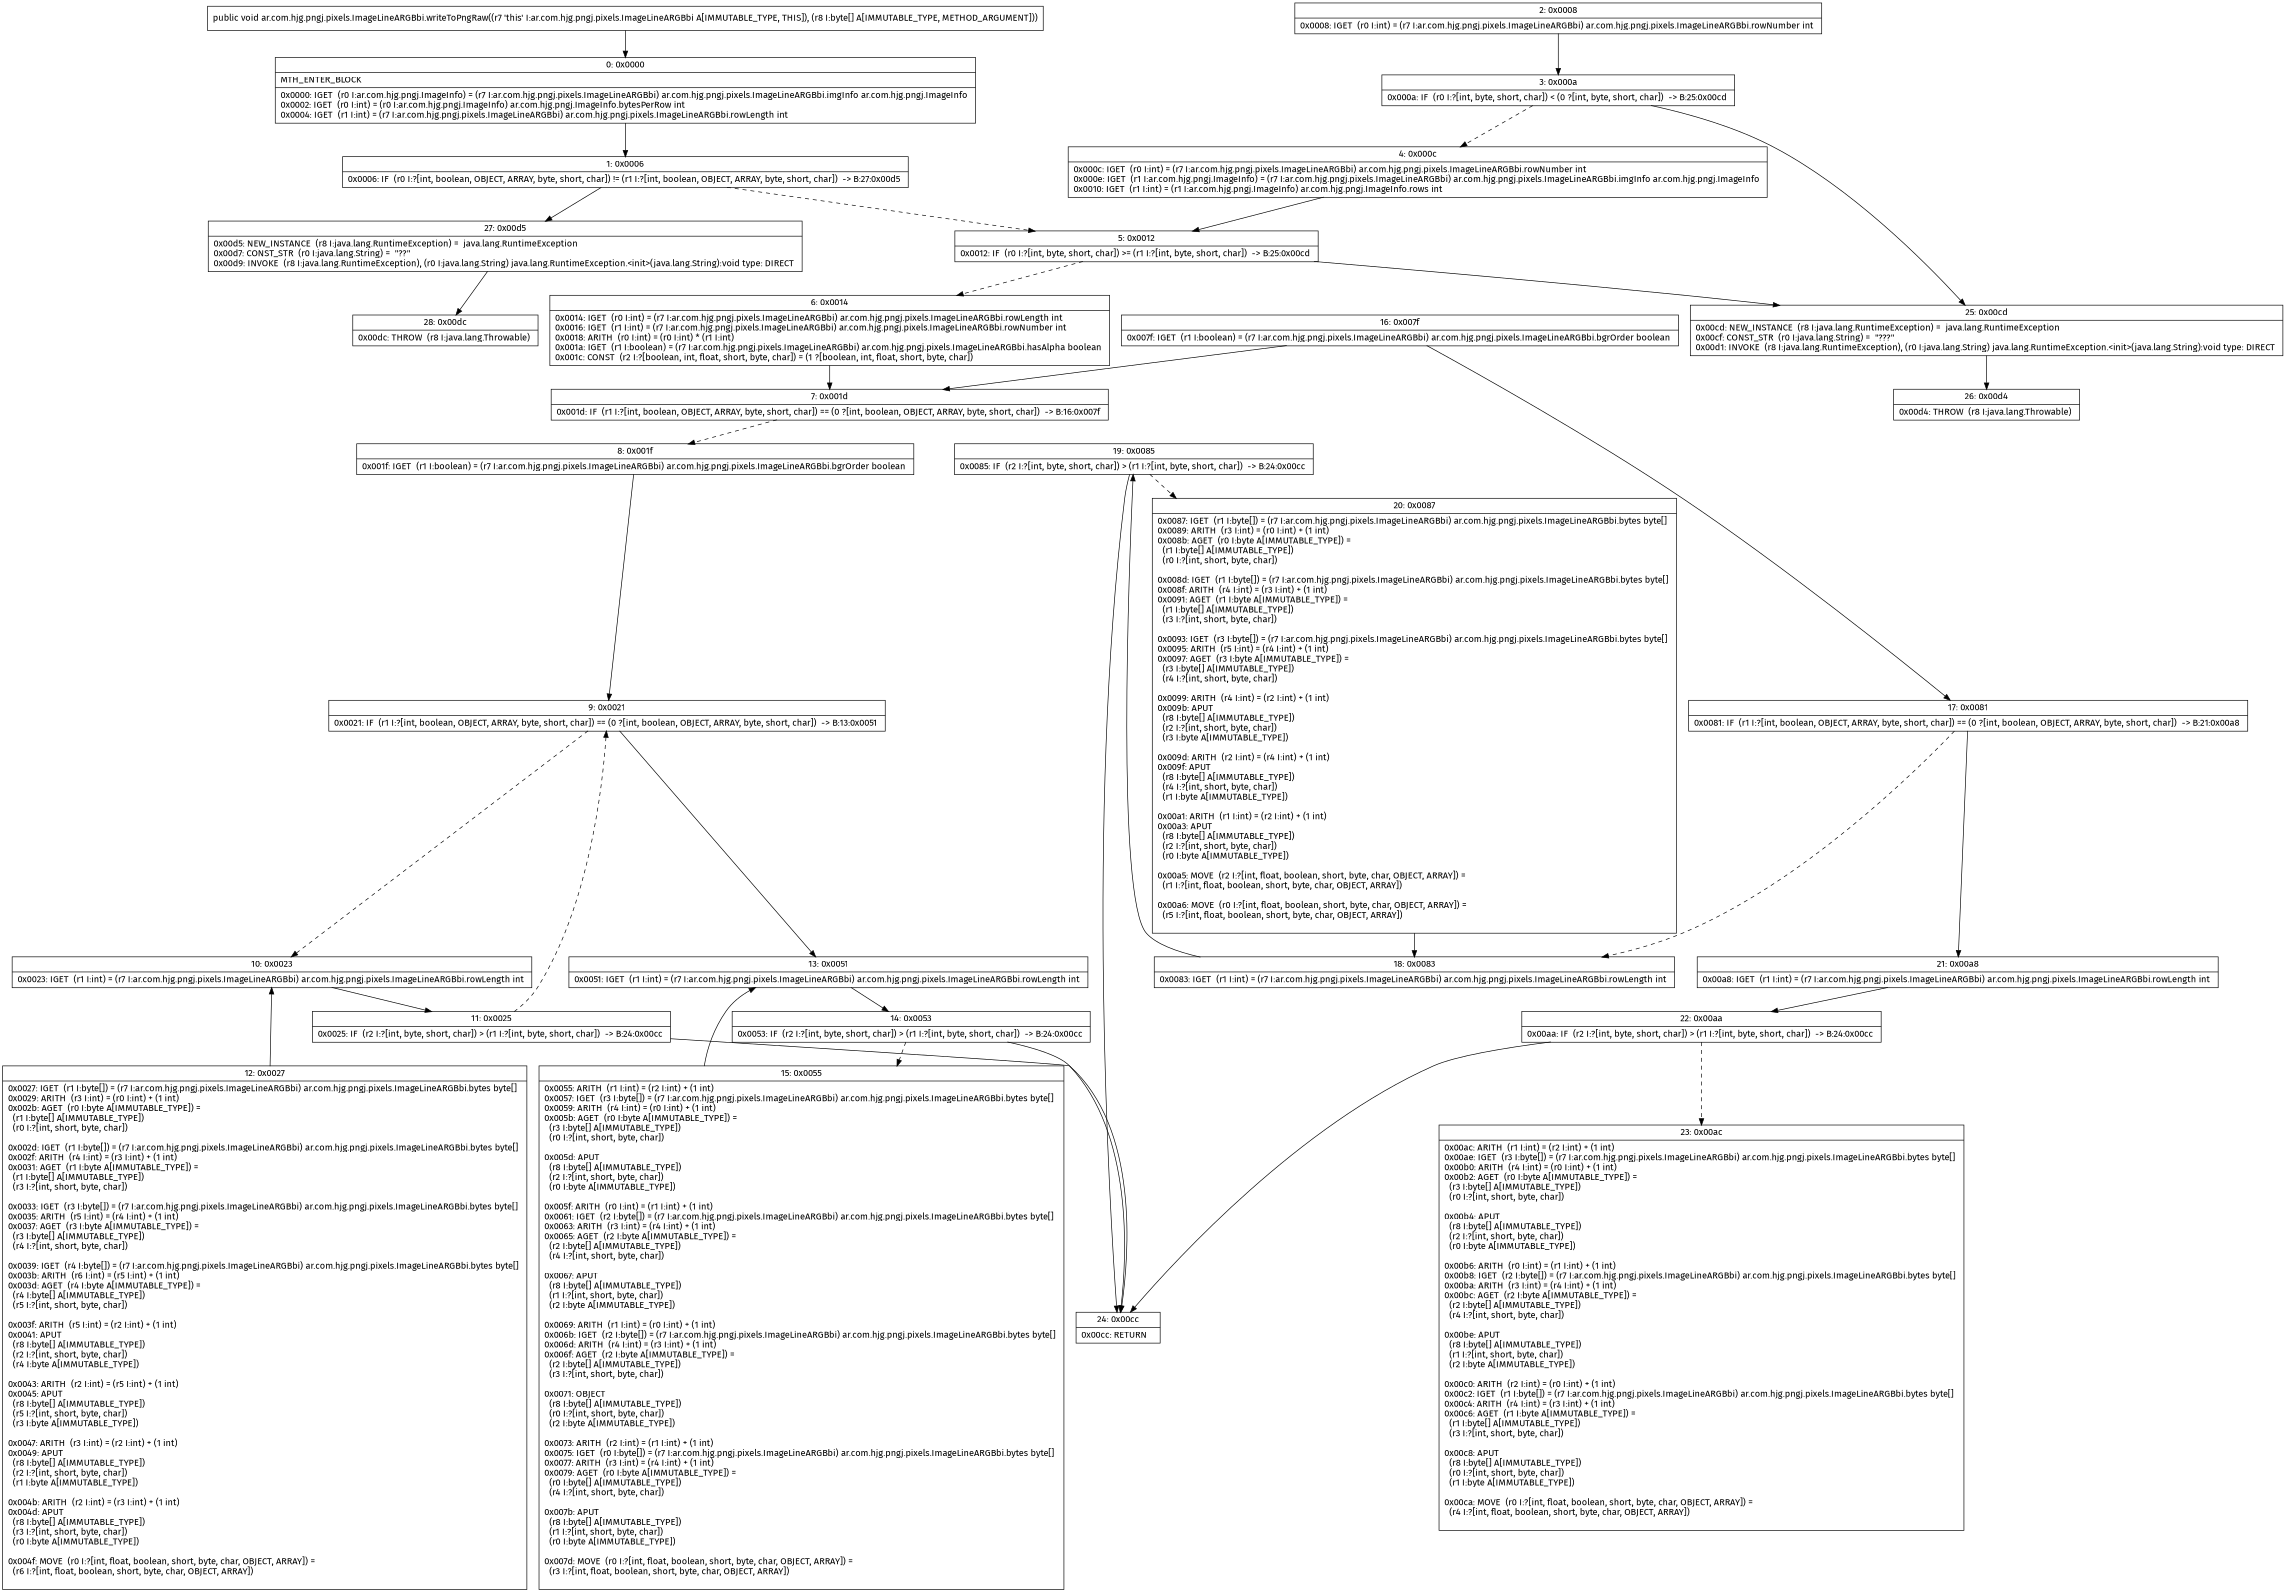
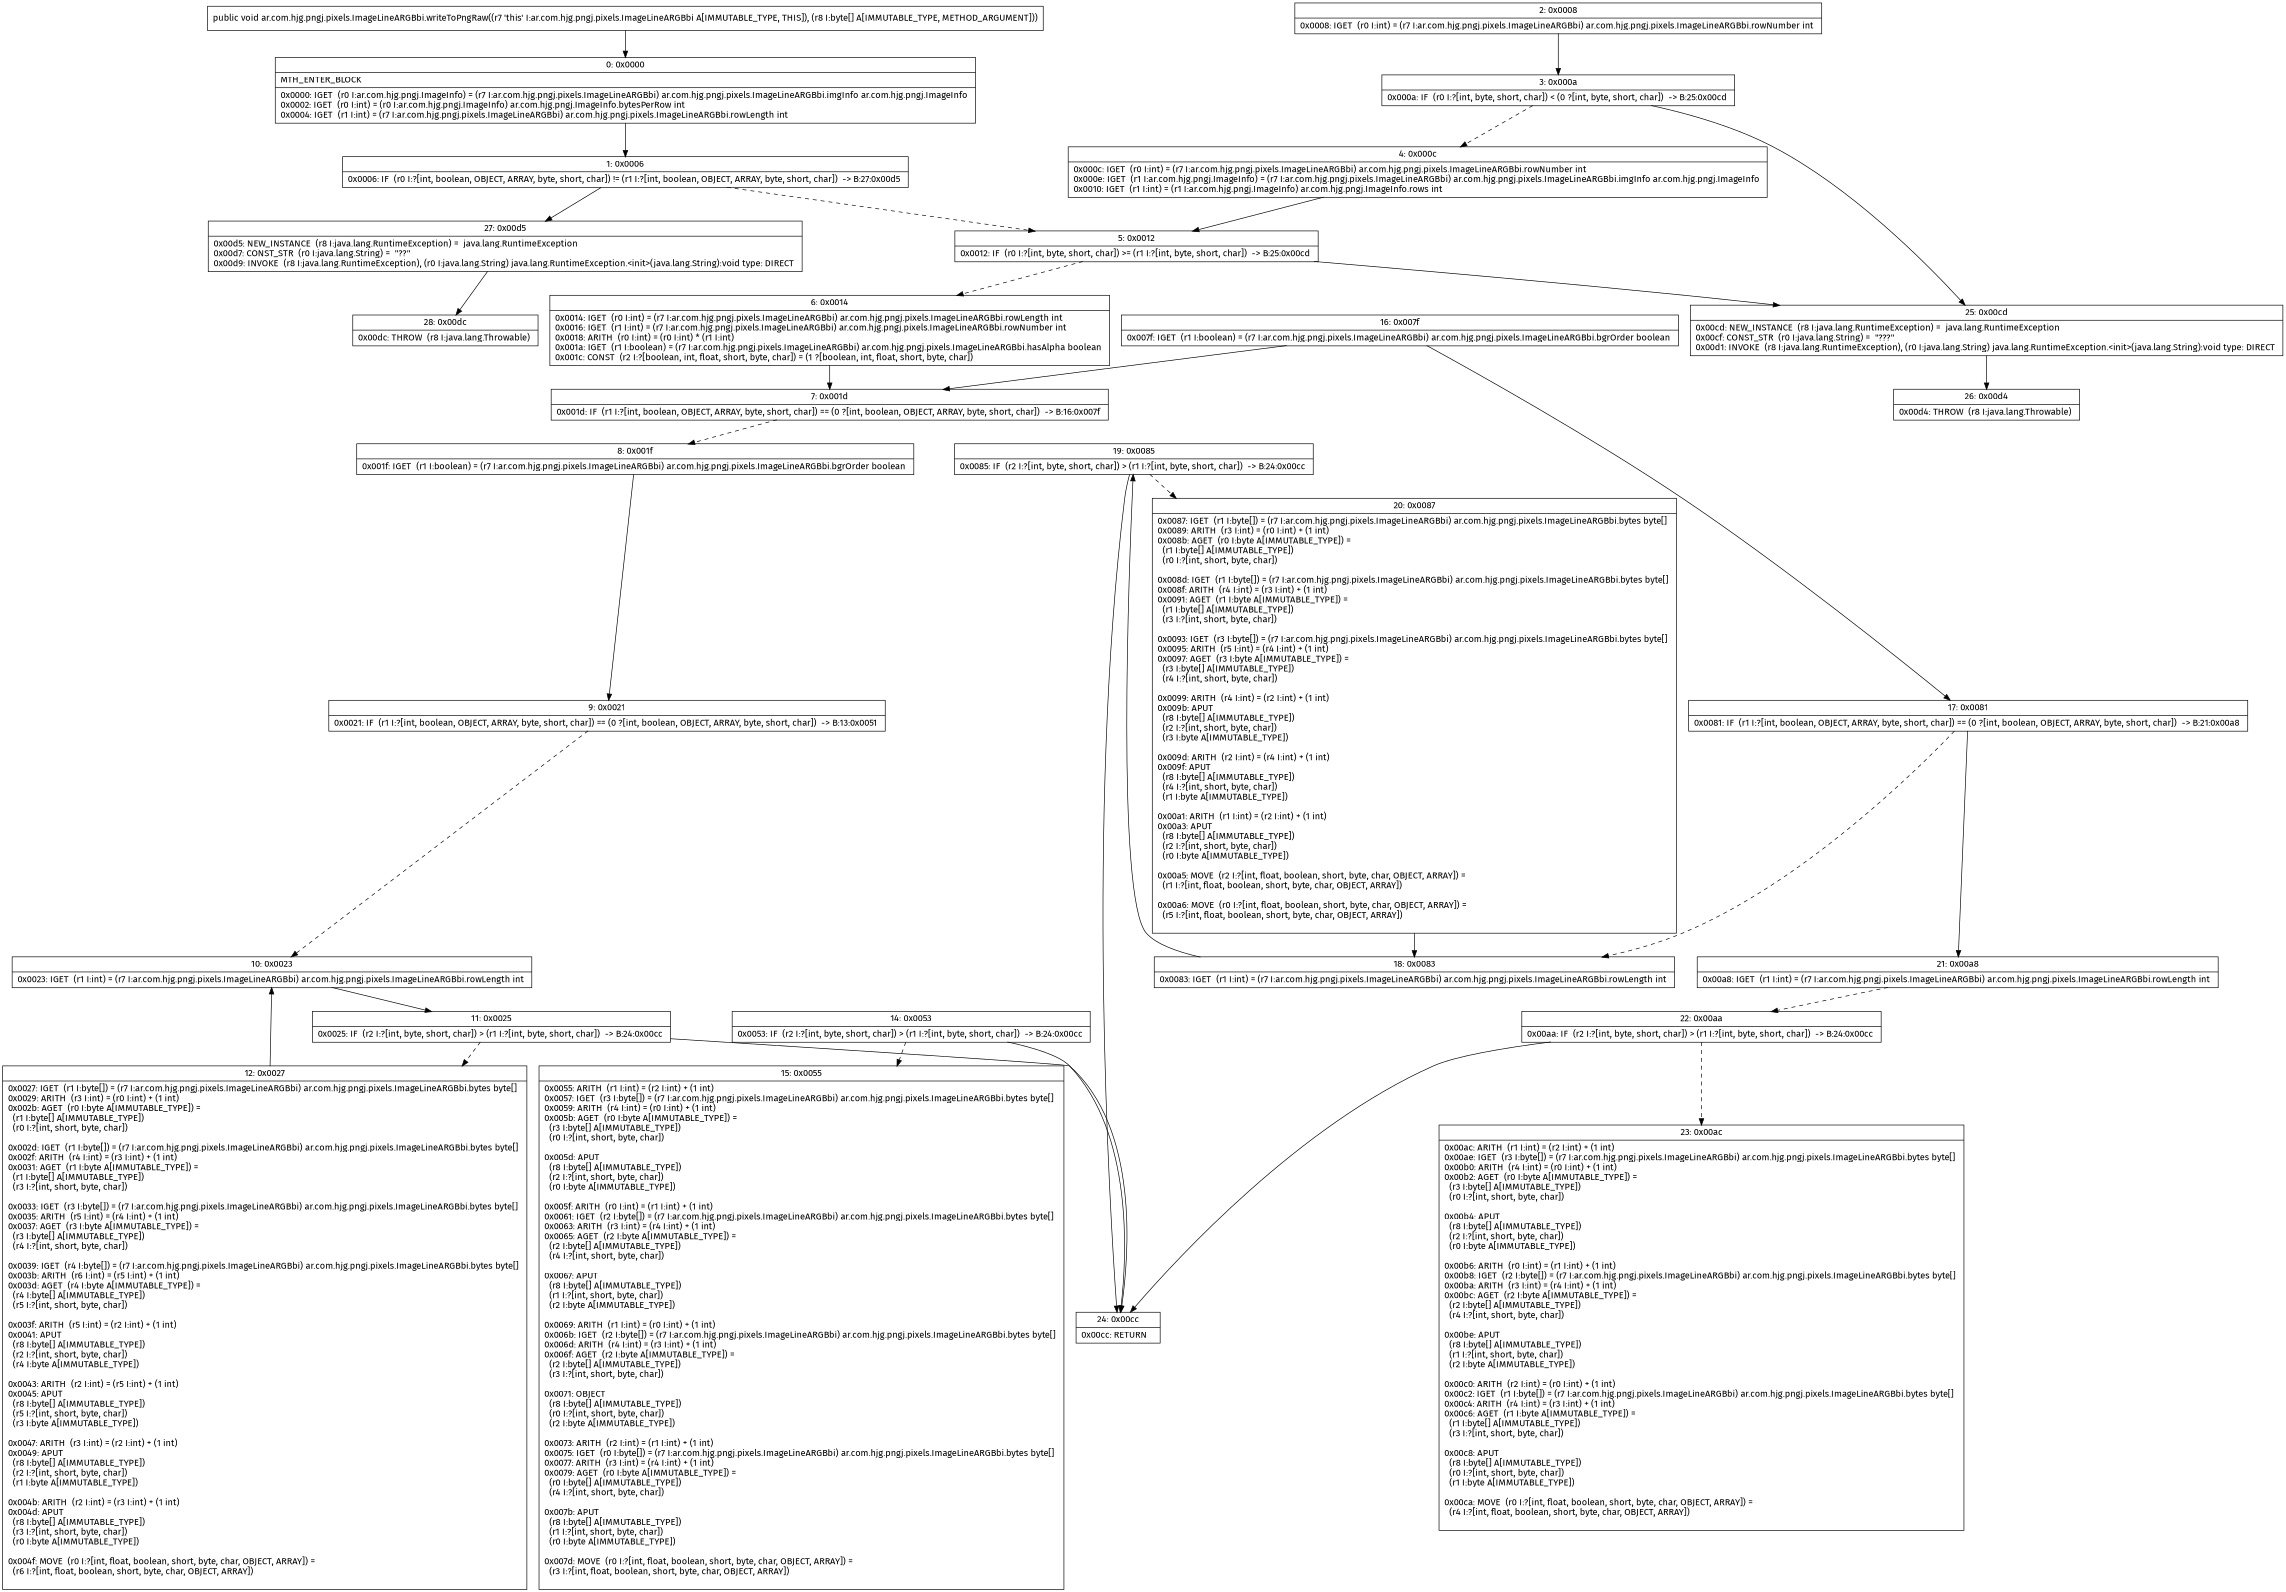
(582, 883) -> (473, 1051)
(828, 972) -> none
(1833, 999) -> (1833, 999)
